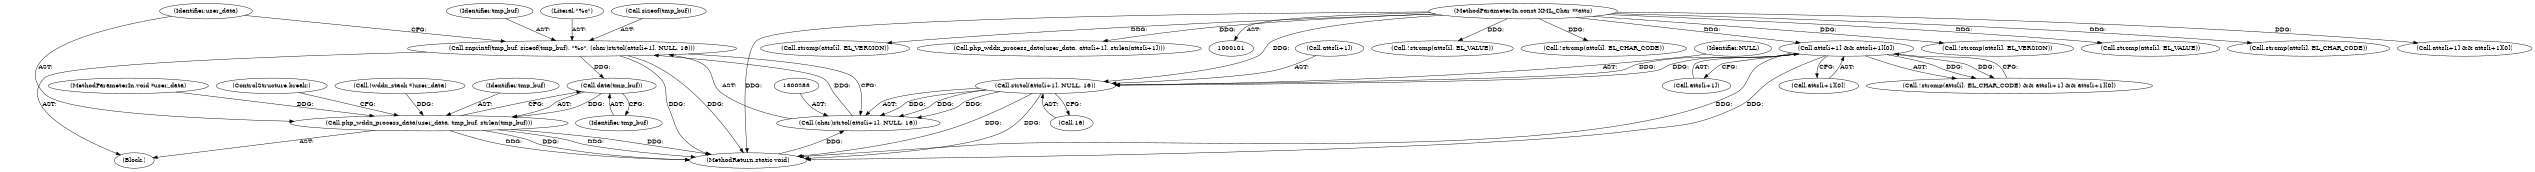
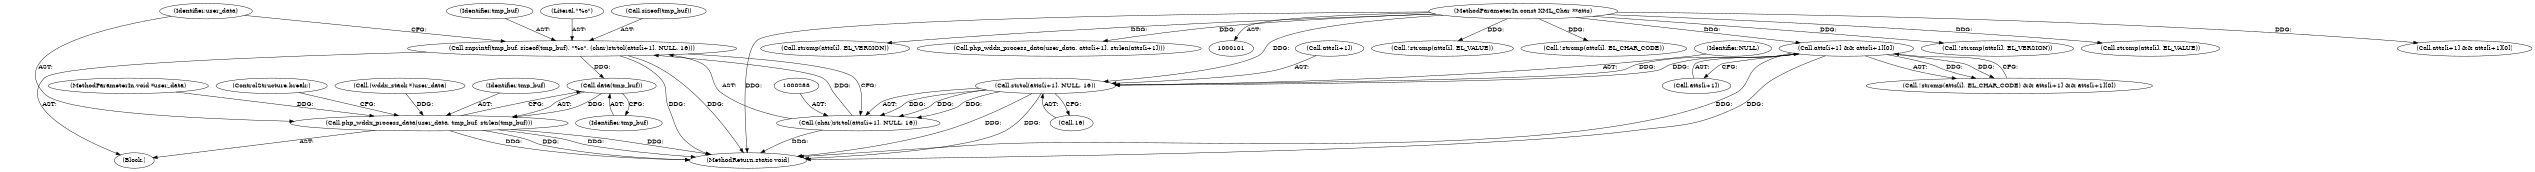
(2308, 48) -> none
(797, 86) -> (797, 86)
(1819, 86) -> none
(810, 145) -> (793, 138)
